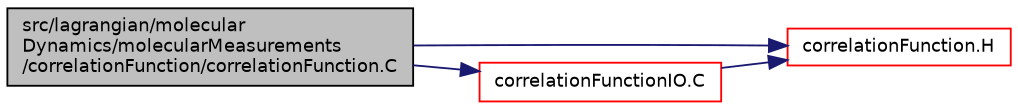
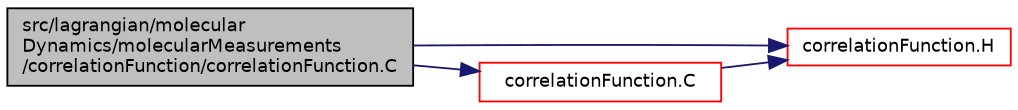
(600, 82) -> (600, 82)
